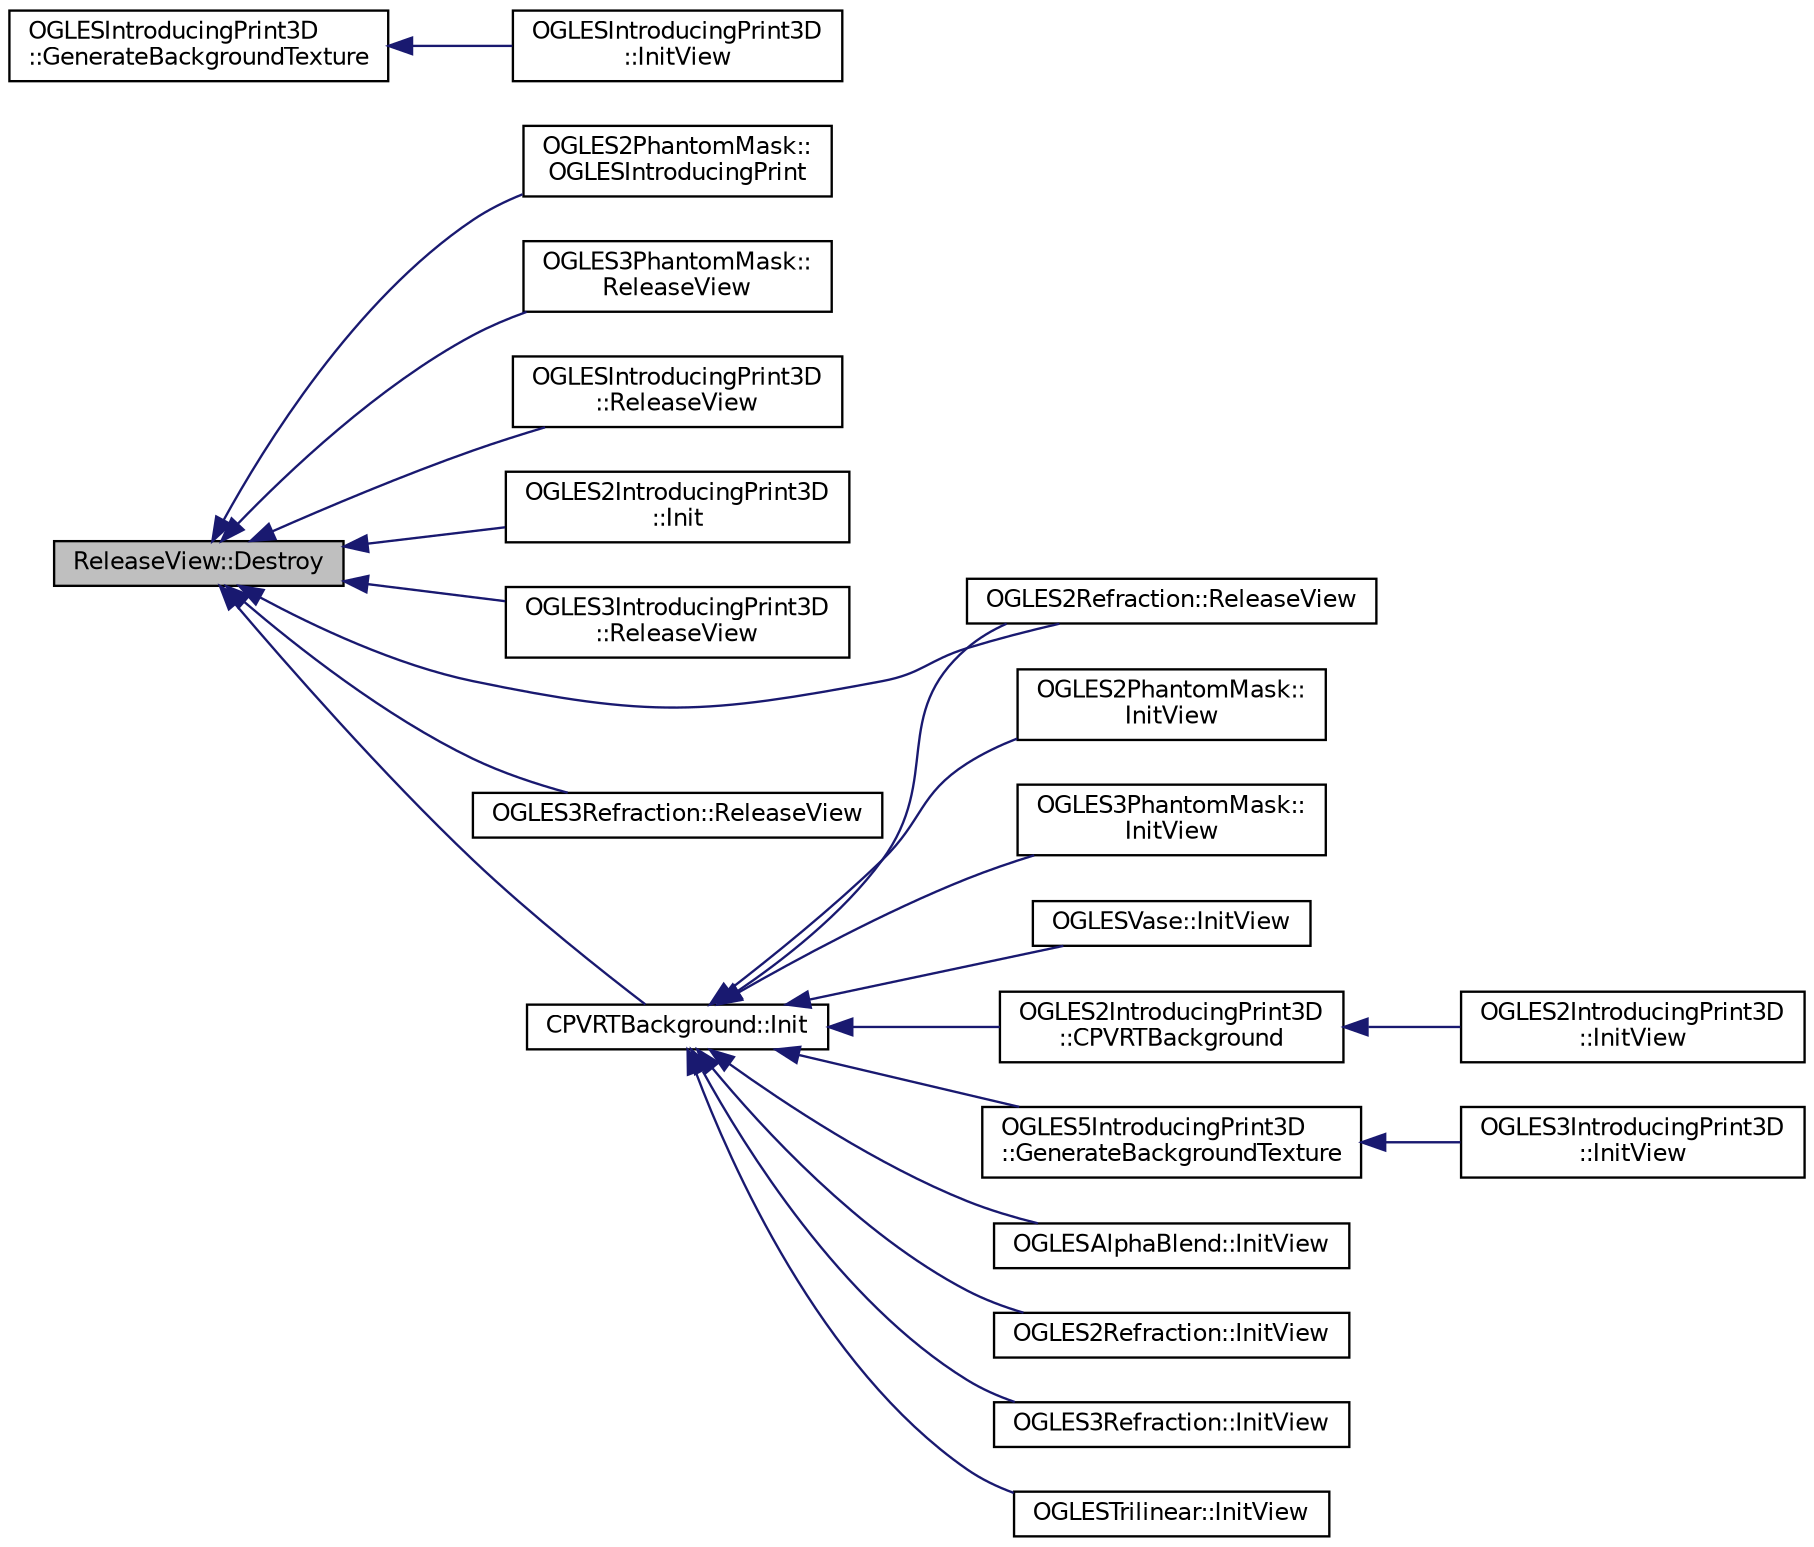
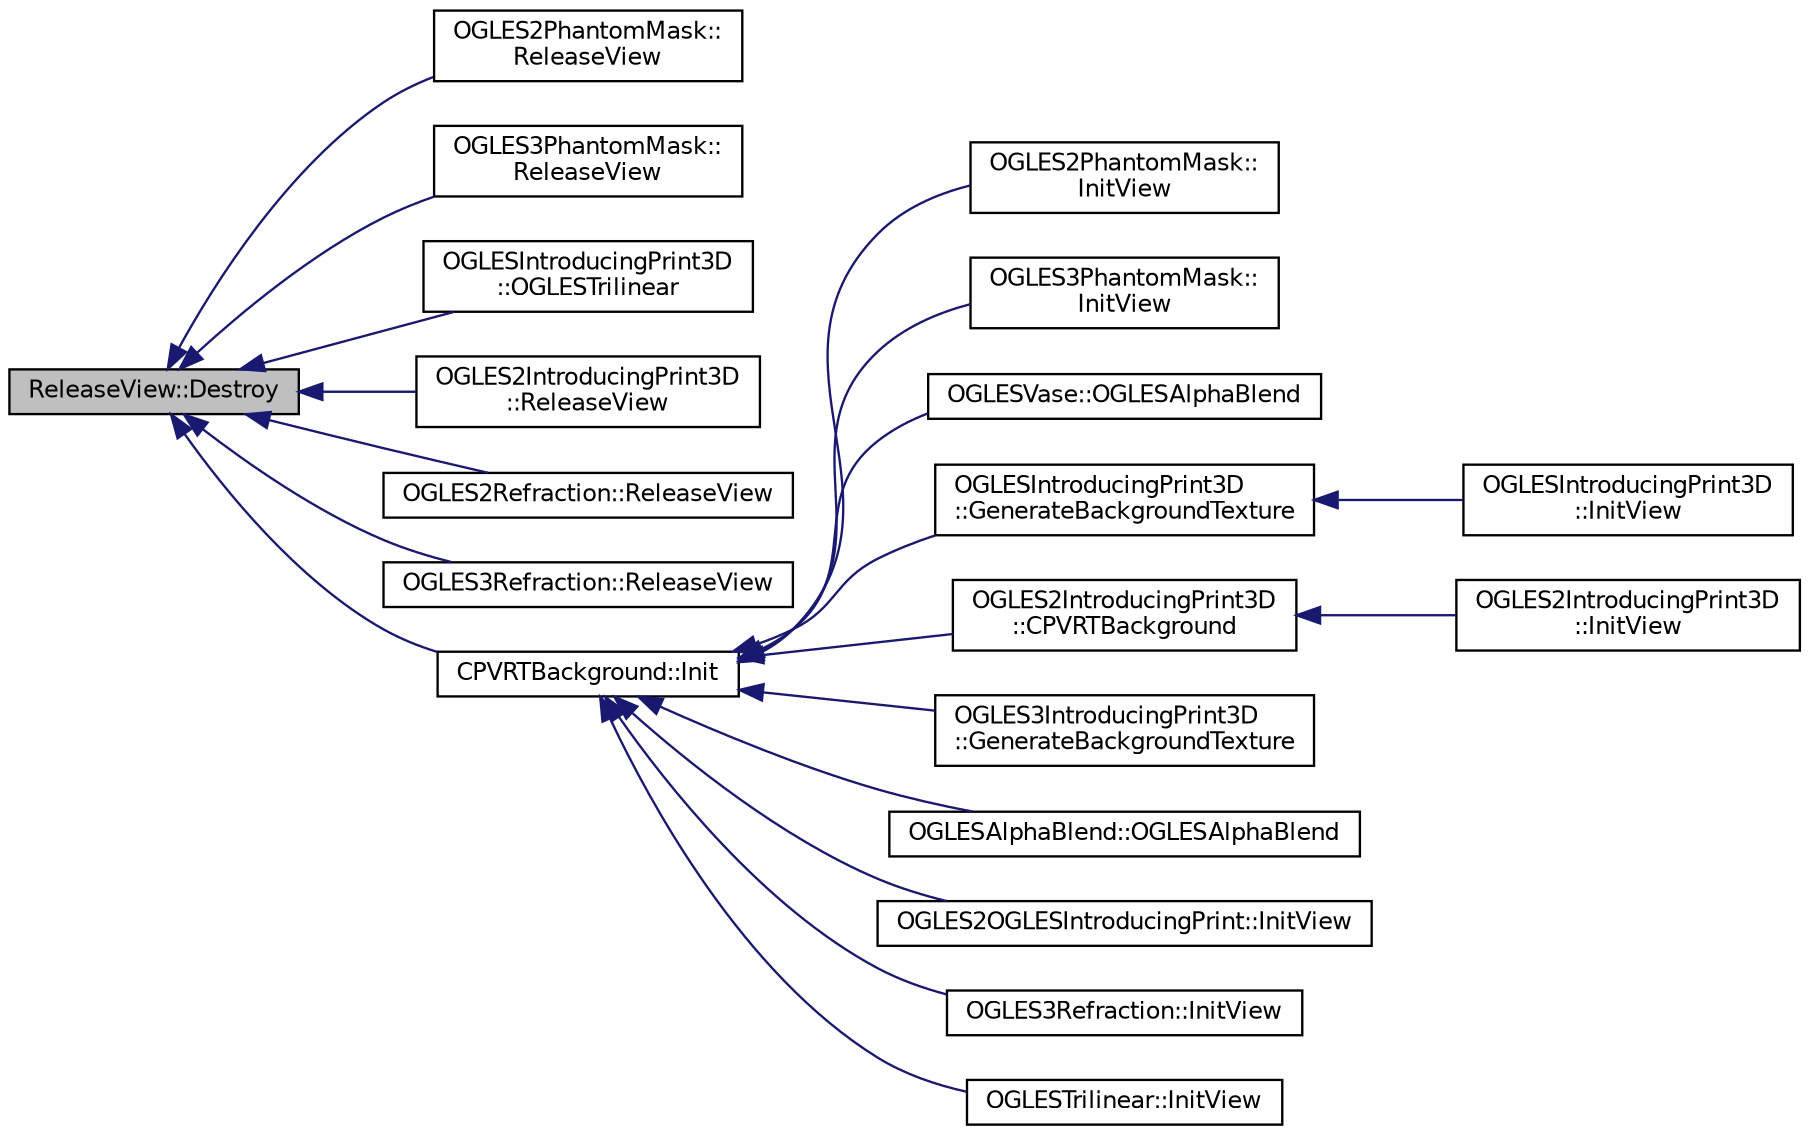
(678, 161) -> (588, 46)
(678, 392) -> (588, 276)
(678, 507) -> (588, 392)
(678, 622) -> none
(912, 789) -> (843, 586)
(1172, 923) -> (1125, 396)
(1172, 1142) -> (1125, 731)
(1633, 1142) -> none
(1172, 1246) -> (1125, 834)
(1172, 1335) -> (1125, 923)
